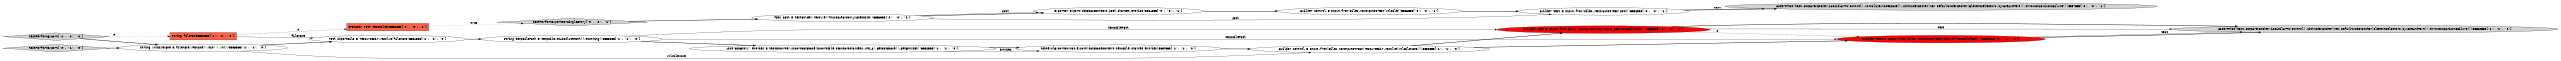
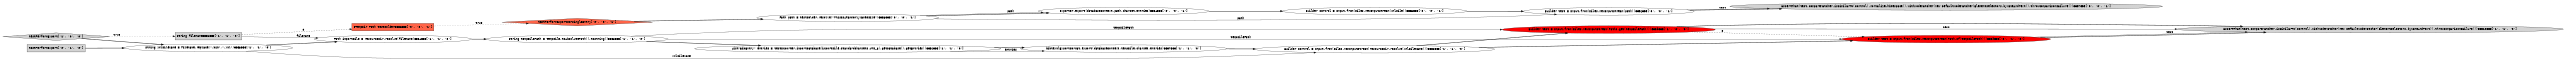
(572, 22) -> (577, 22)
(114, 35) -> (117, 35)
(203, 36) -> (208, 36)
(56, 48) -> (56, 48)
